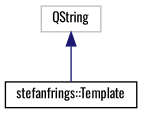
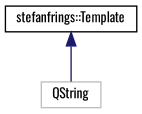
(71, 64) -> (71, 64)
